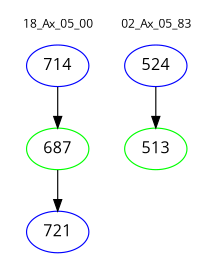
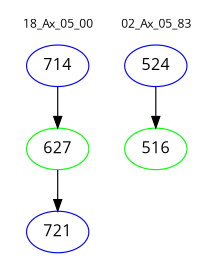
(58, 149) -> (58, 149)
(156, 149) -> (156, 149)
